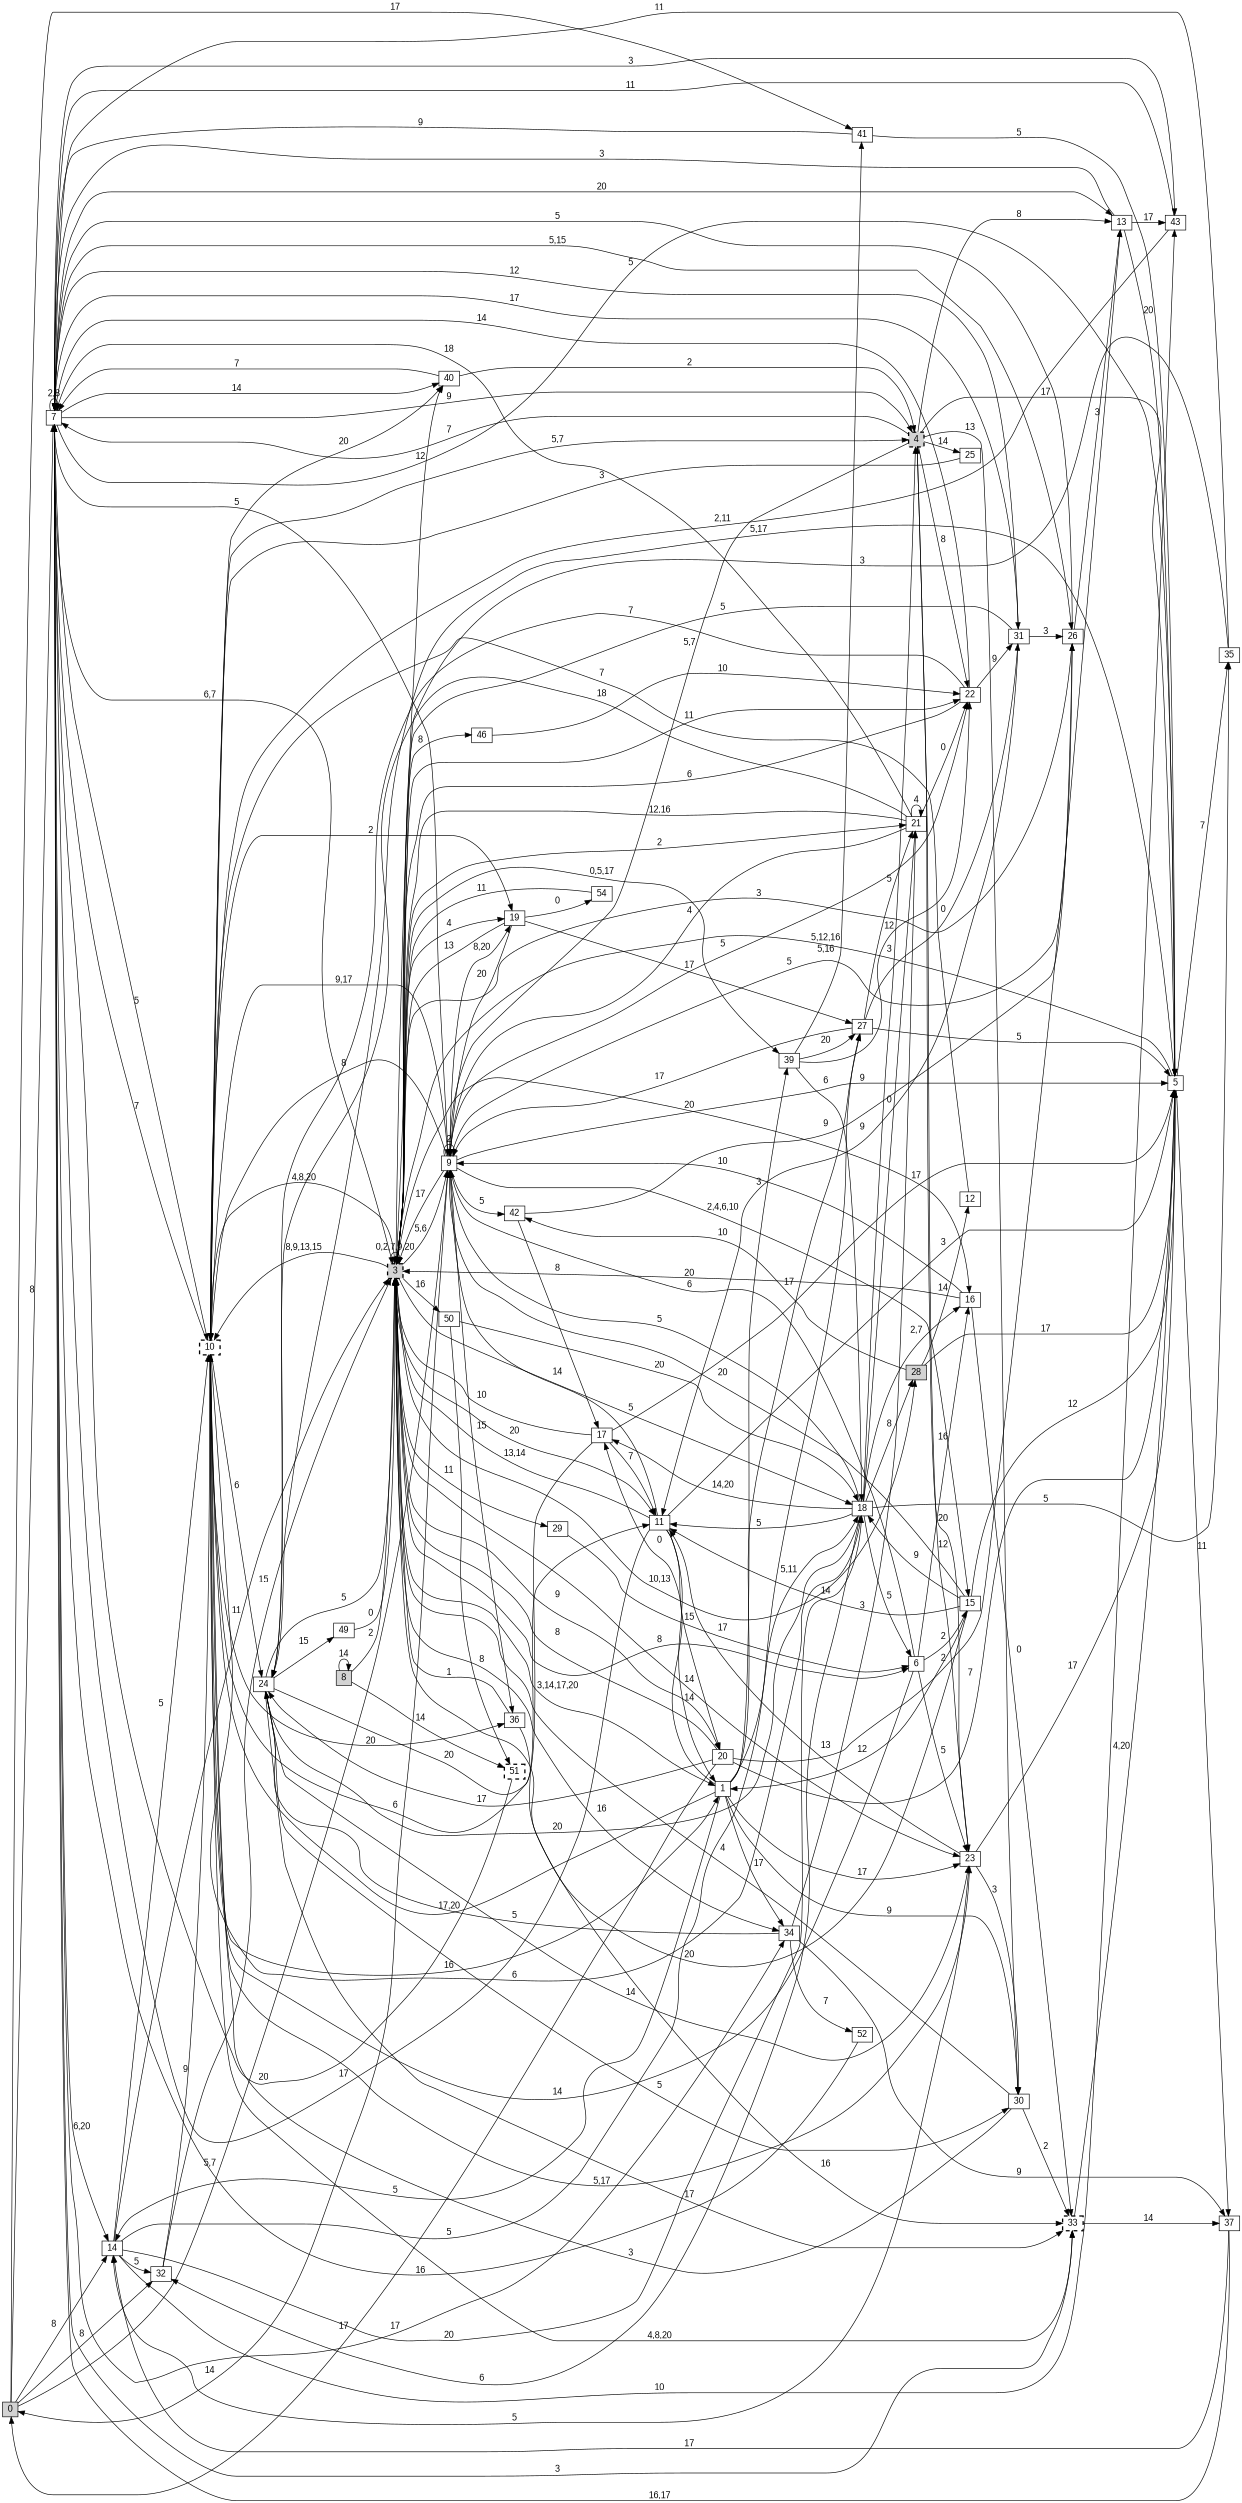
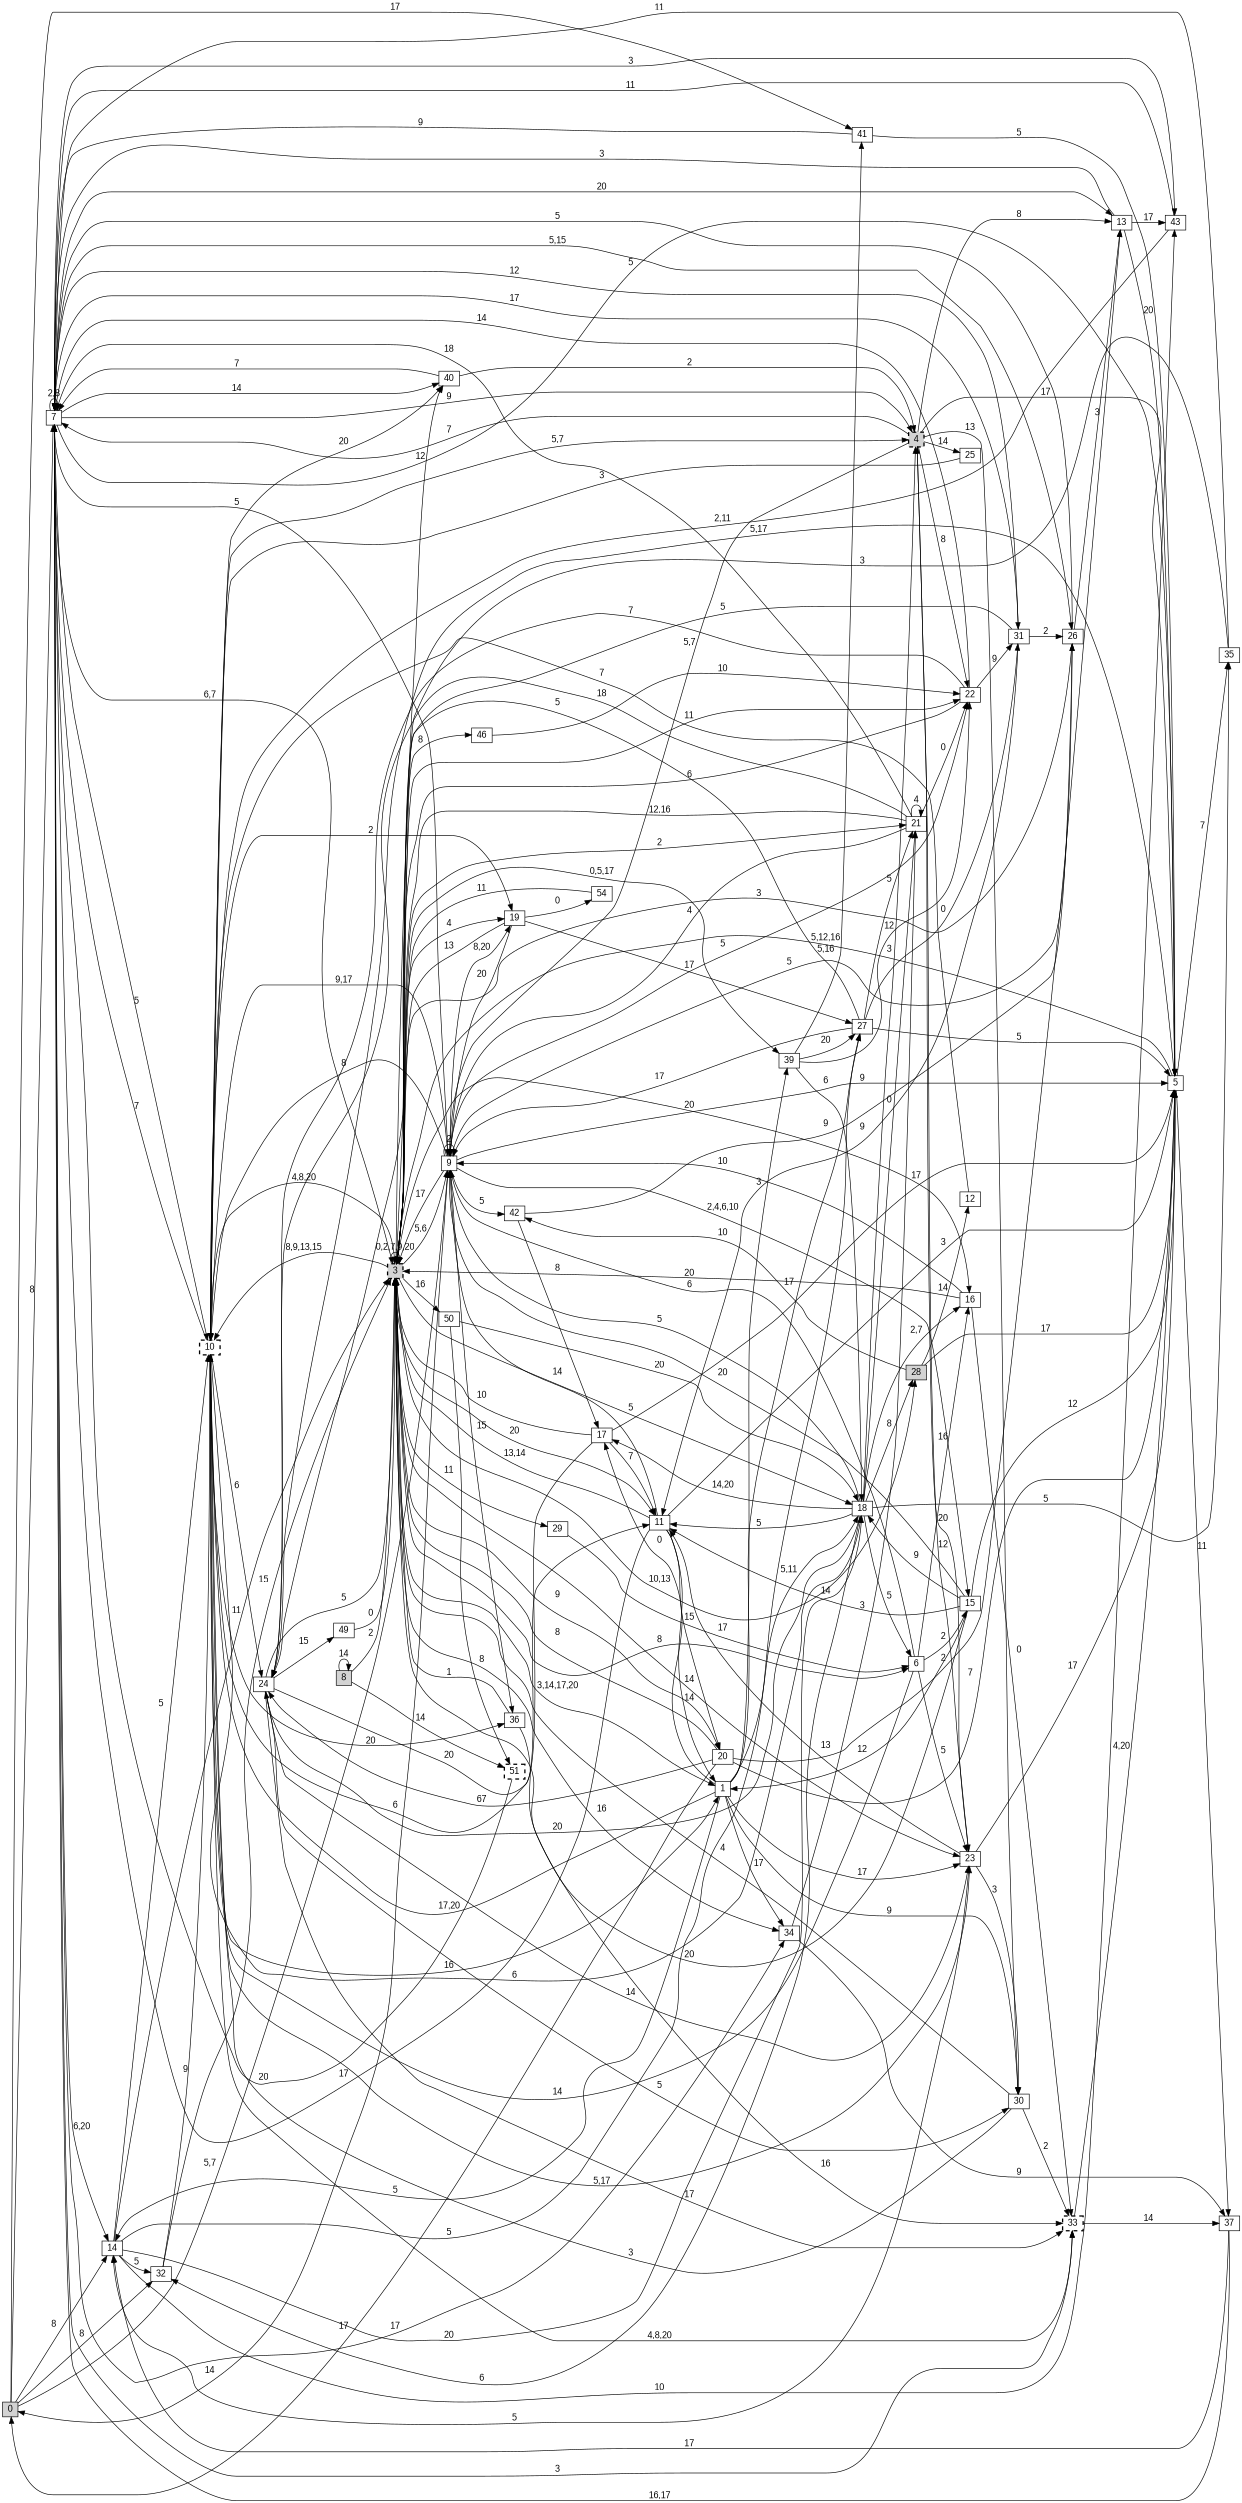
(1046, 632) -> (1046, 632)
(482, 1800) -> (482, 1800)
(470, 1914) -> (428, 722)
(862, 2035) -> none
